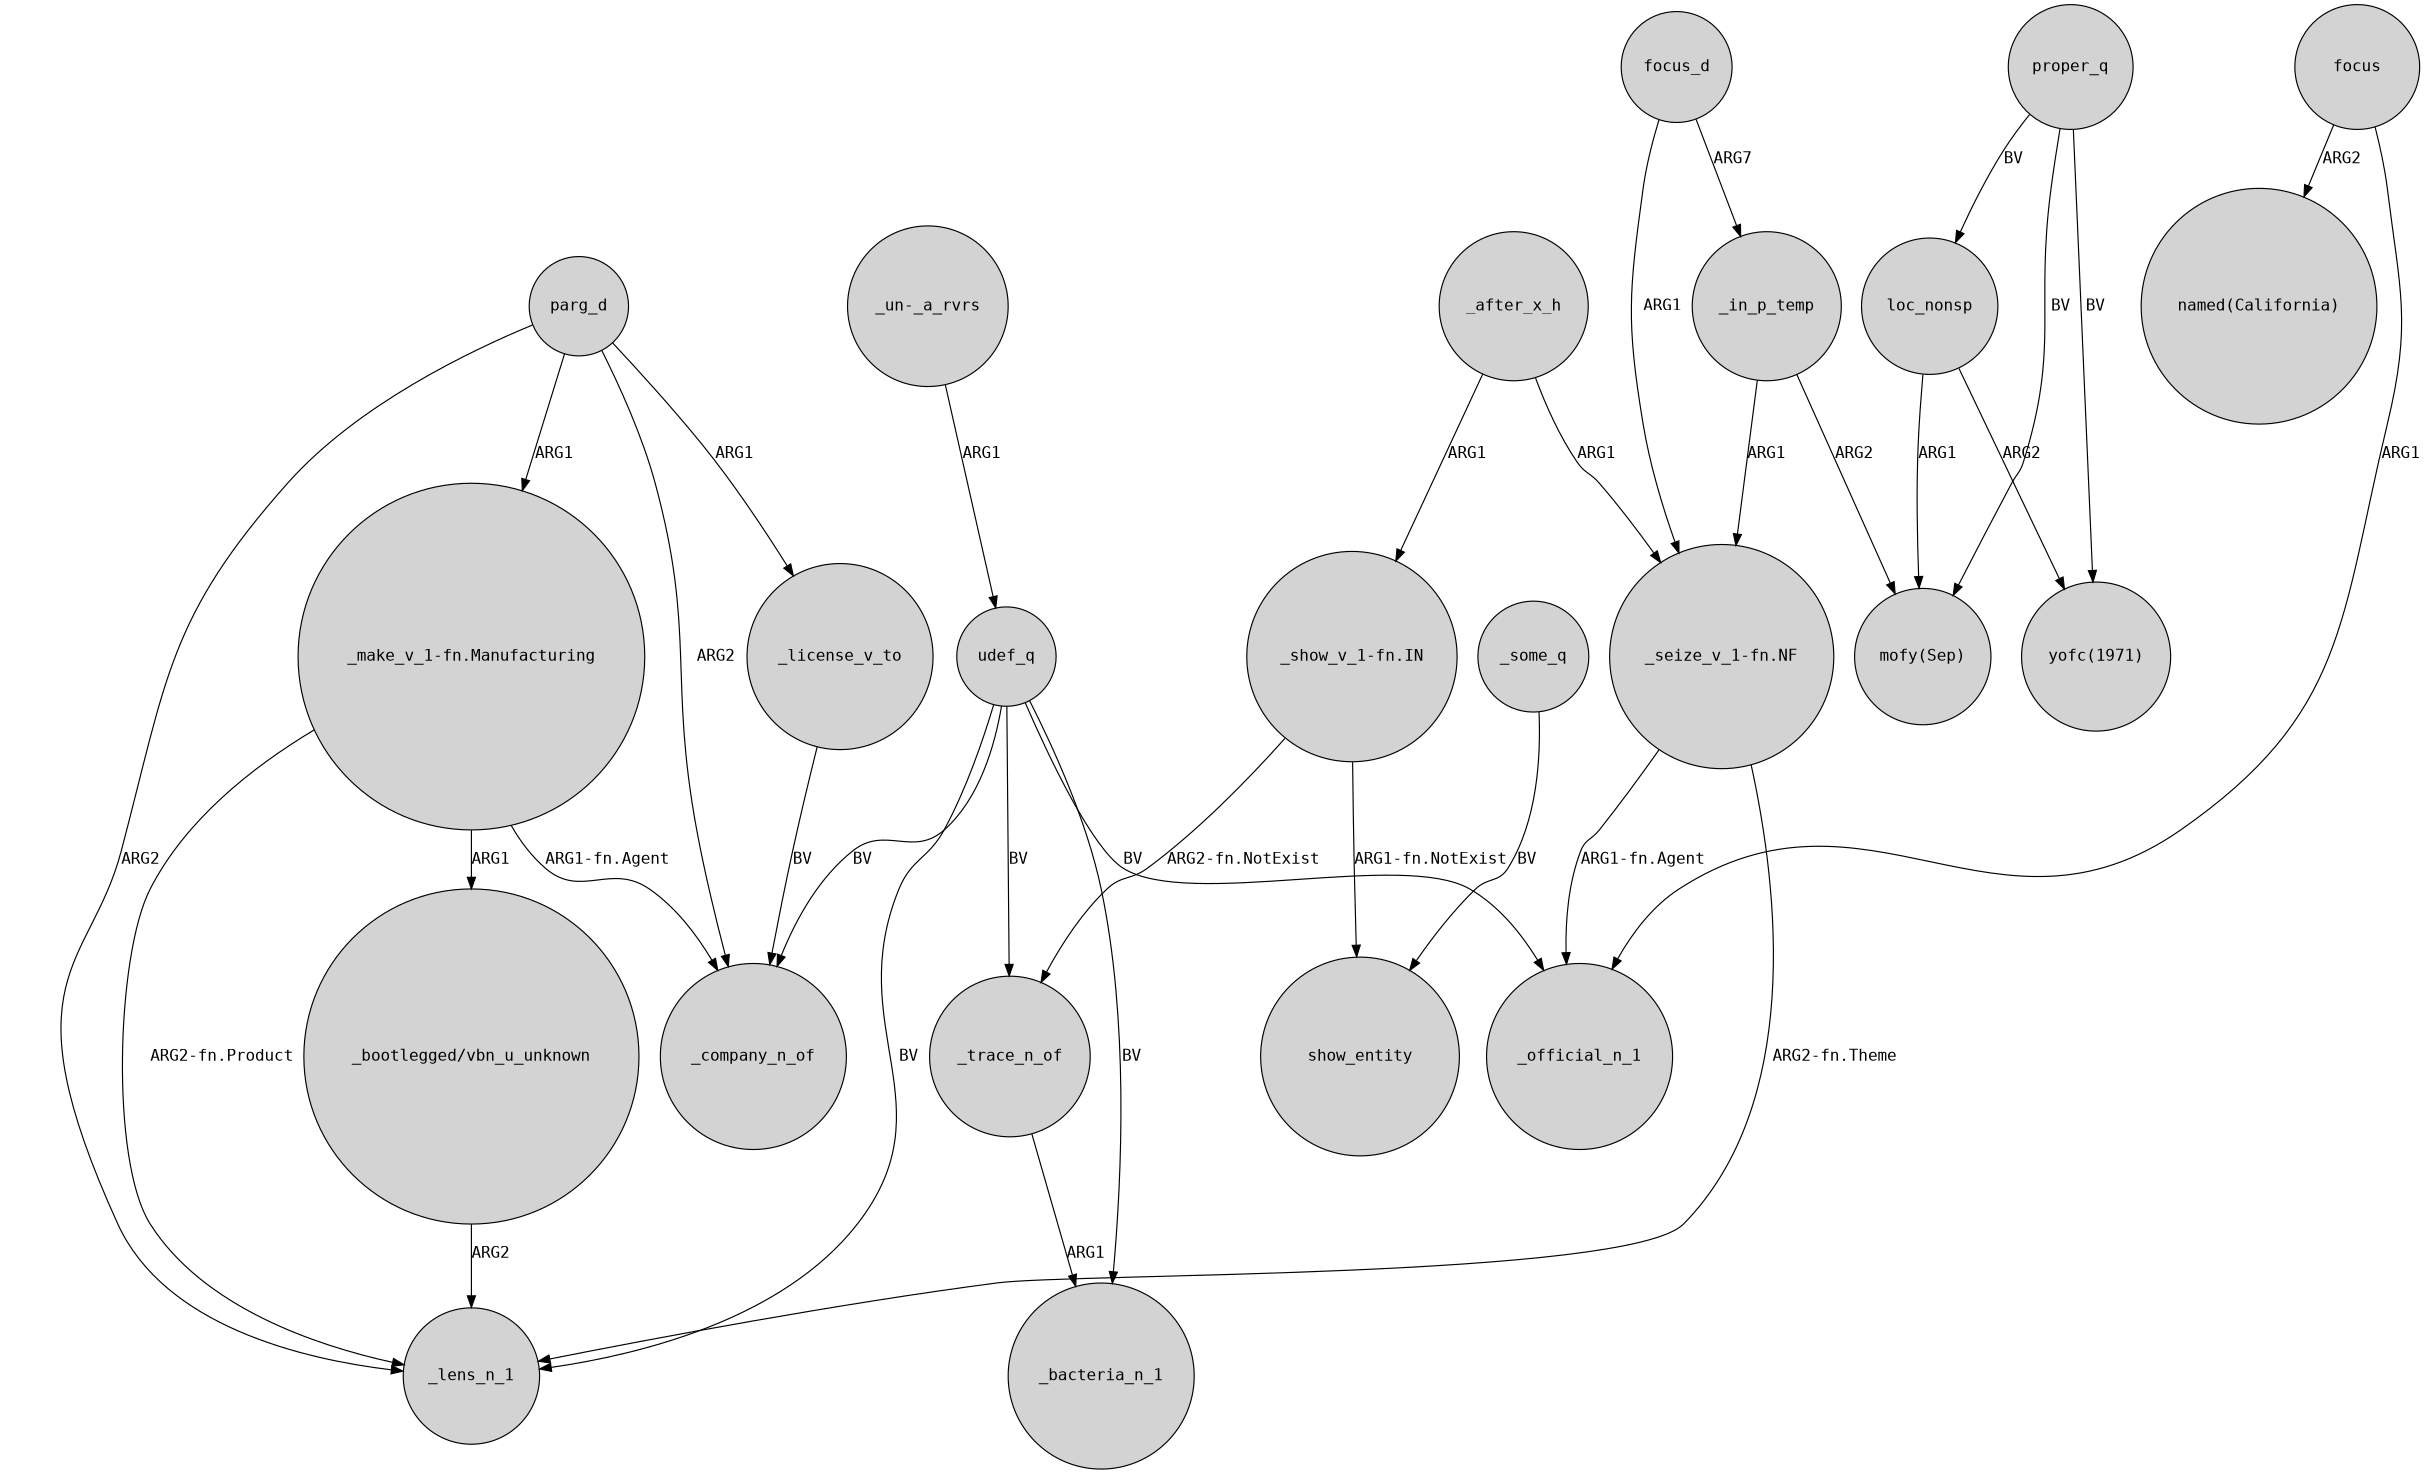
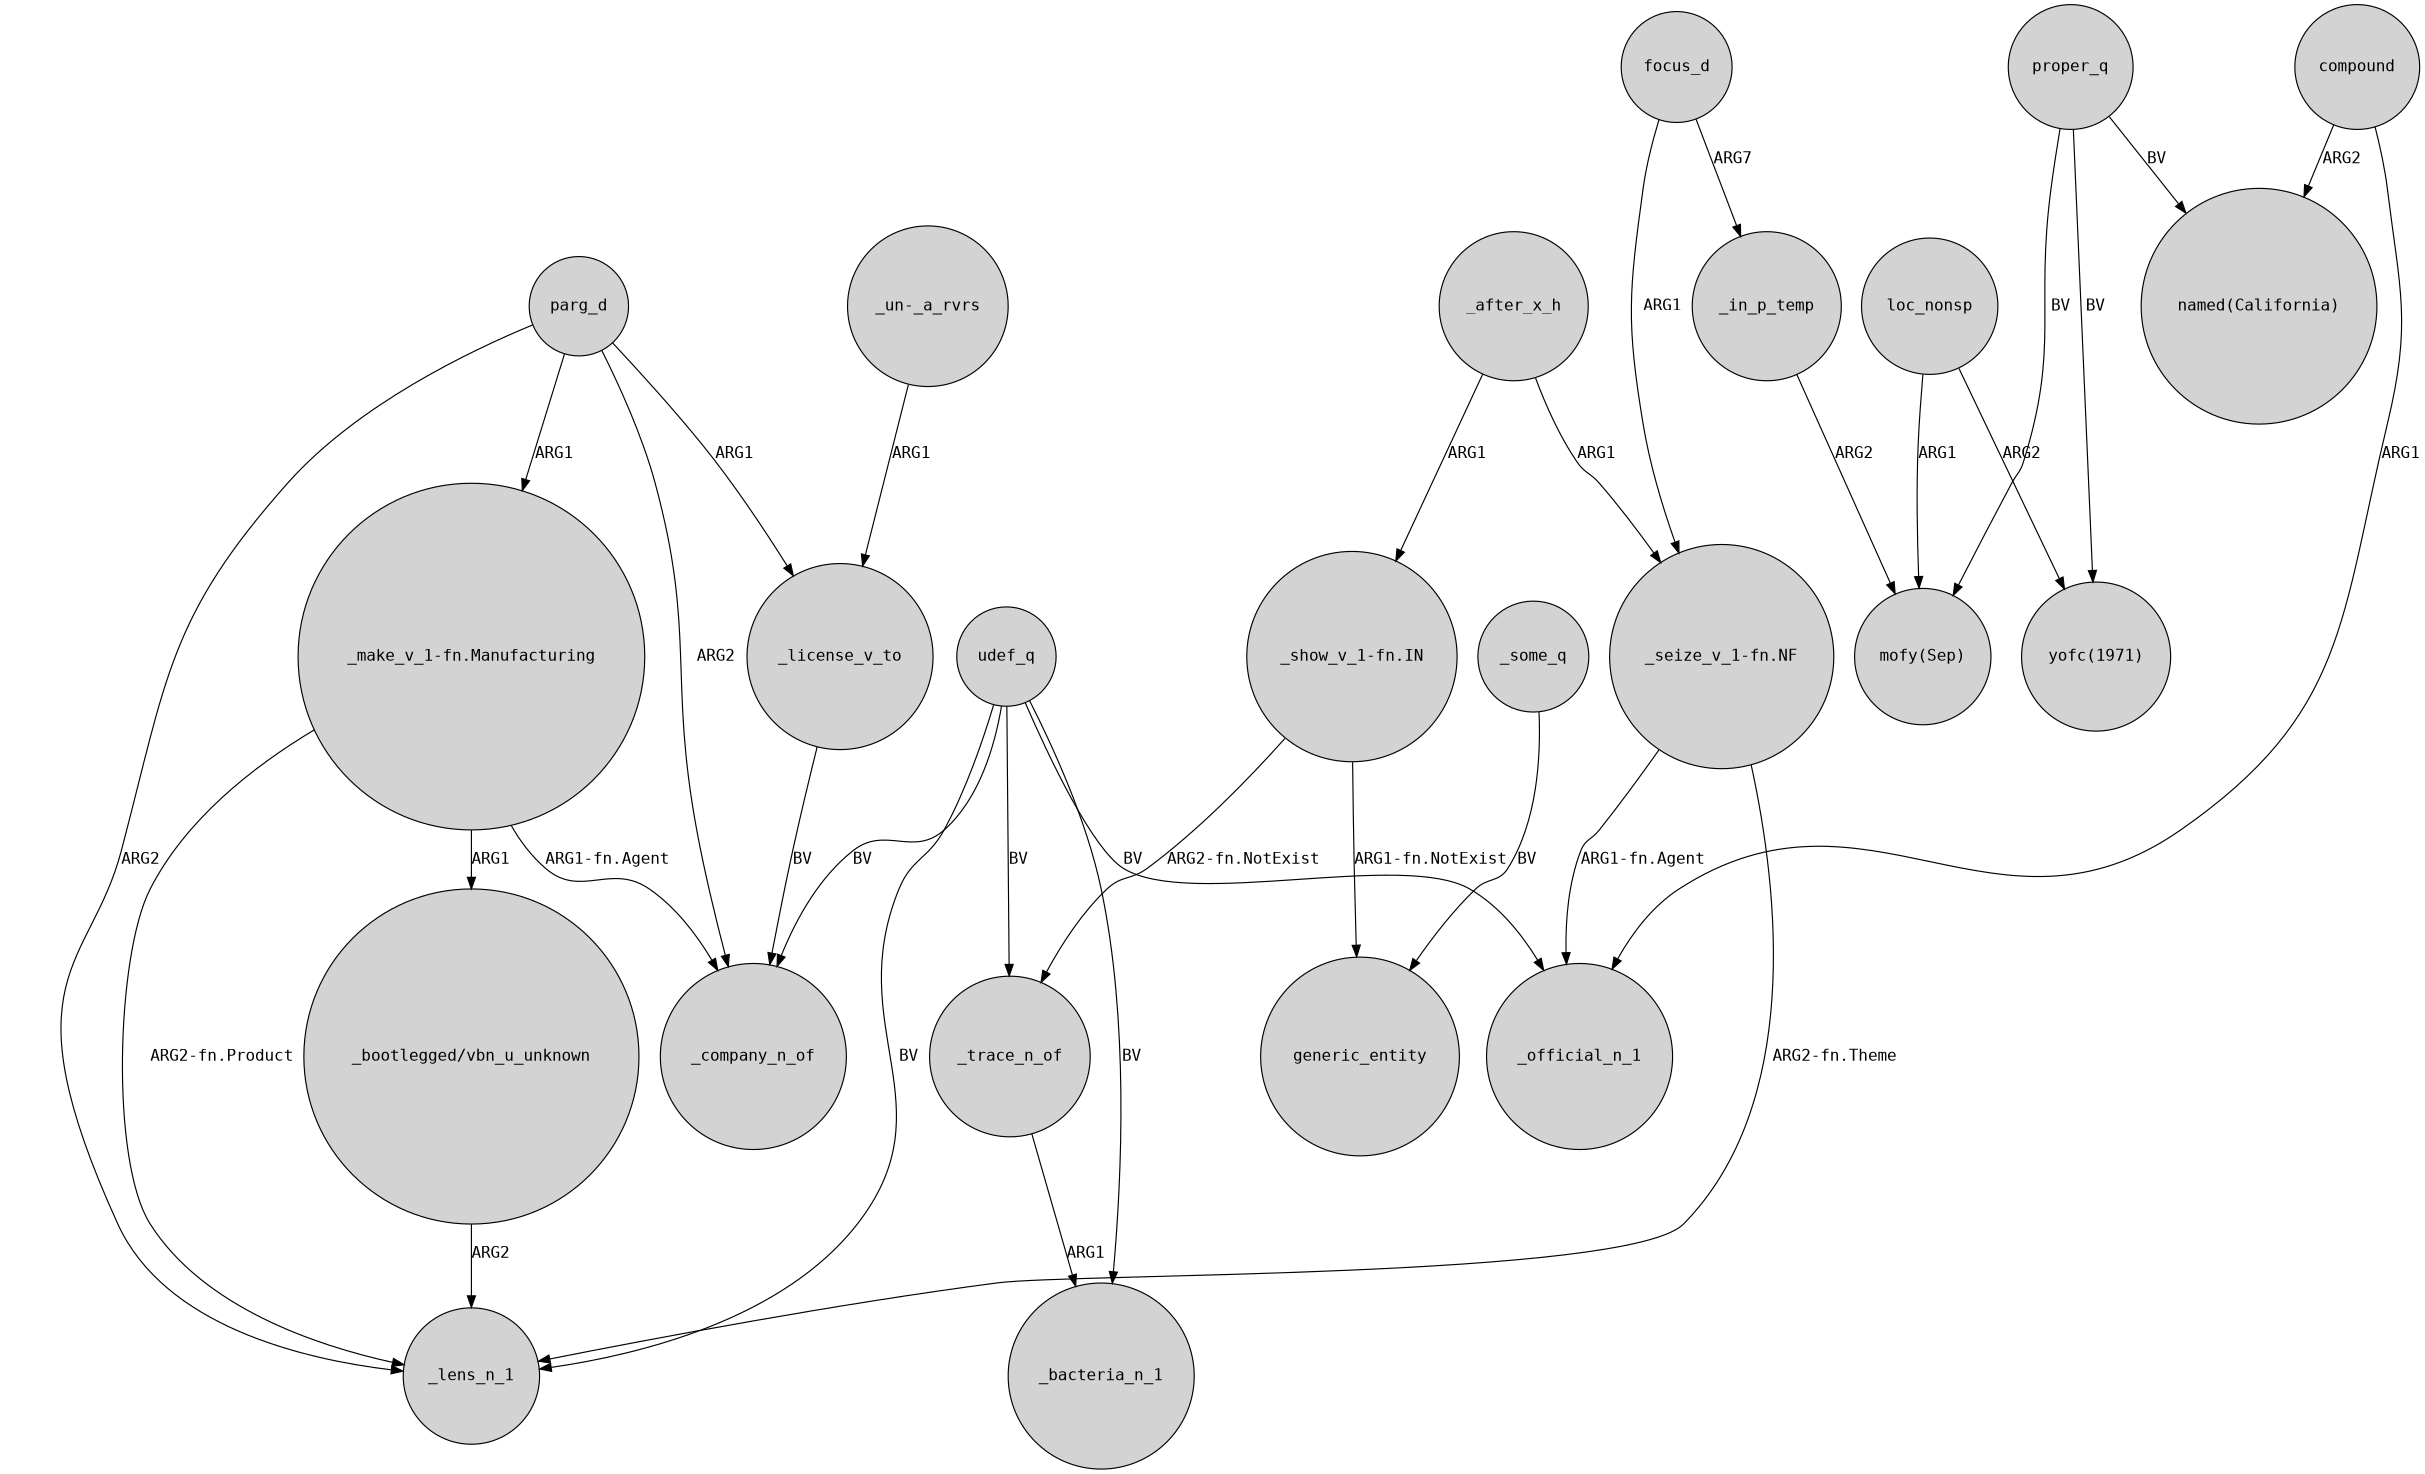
(2357, 67) -> (2357, 67)
(1991, 171) -> (2144, 160)
(1747, 457) -> none
(969, 491) -> (887, 470)
(1360, 1057) -> (1360, 1057)
